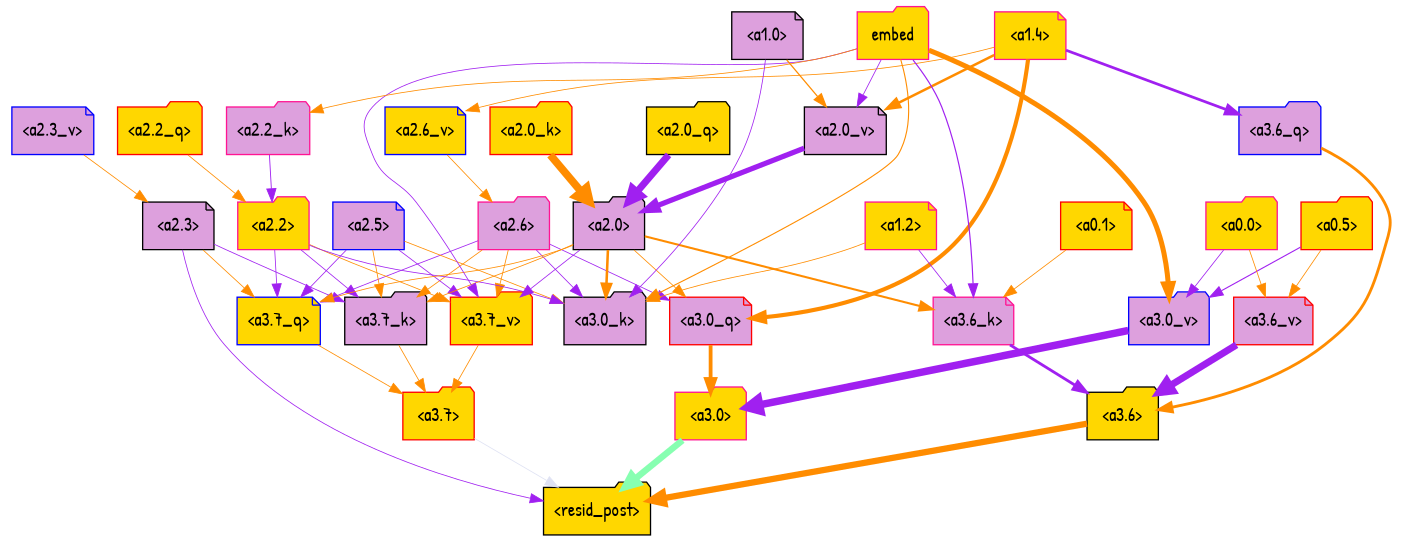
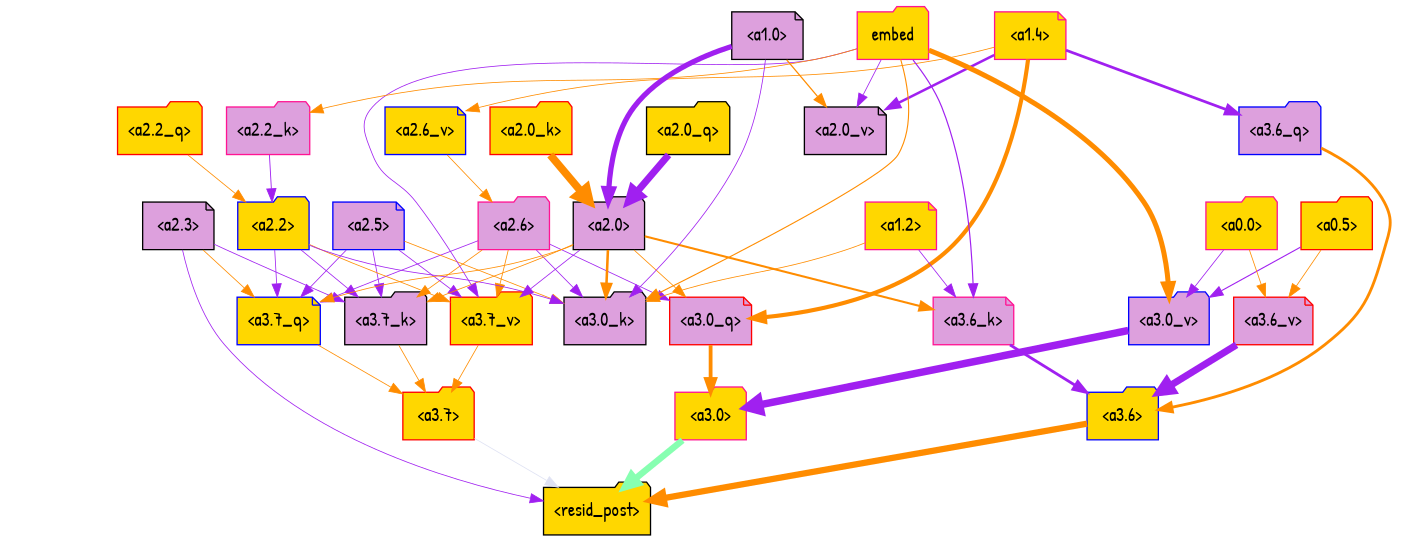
(946, 79) -> (946, 79)
(53, 131) -> none
(742, 173) -> (644, 96)
(273, 226) -> (273, 226)
(1096, 226) -> none
(376, 267) -> (376, 267)
(1123, 416) -> (1123, 416)
